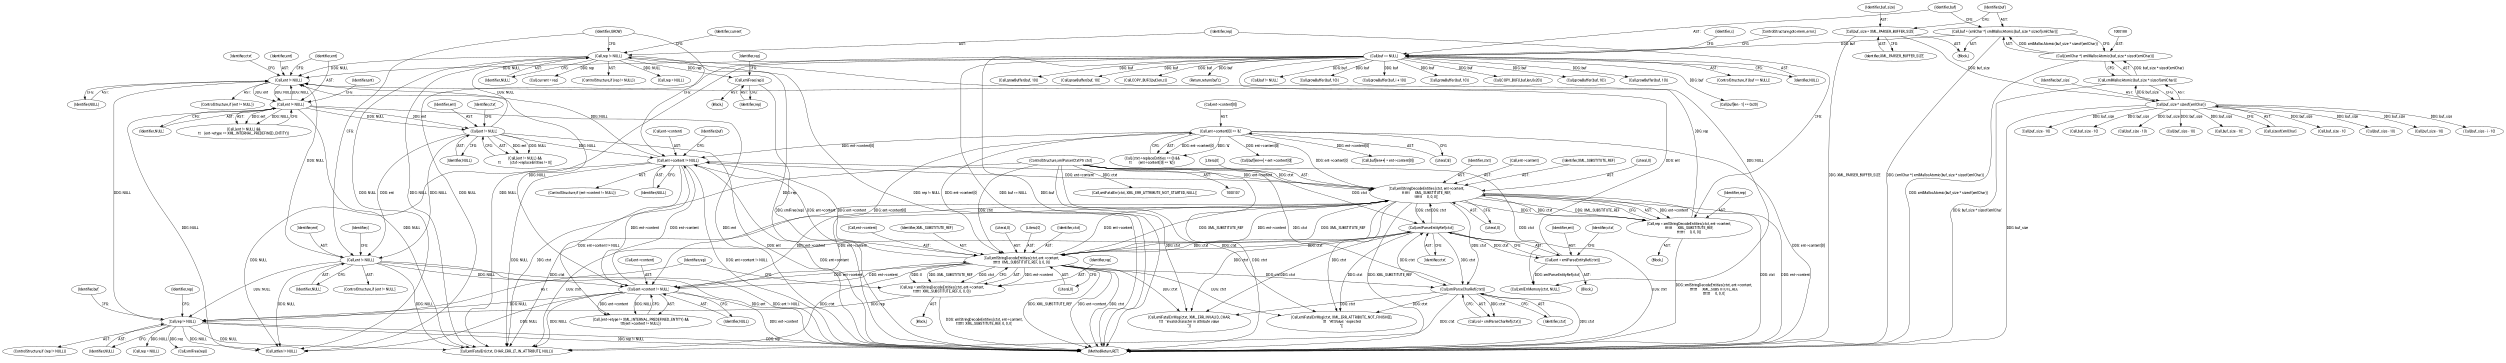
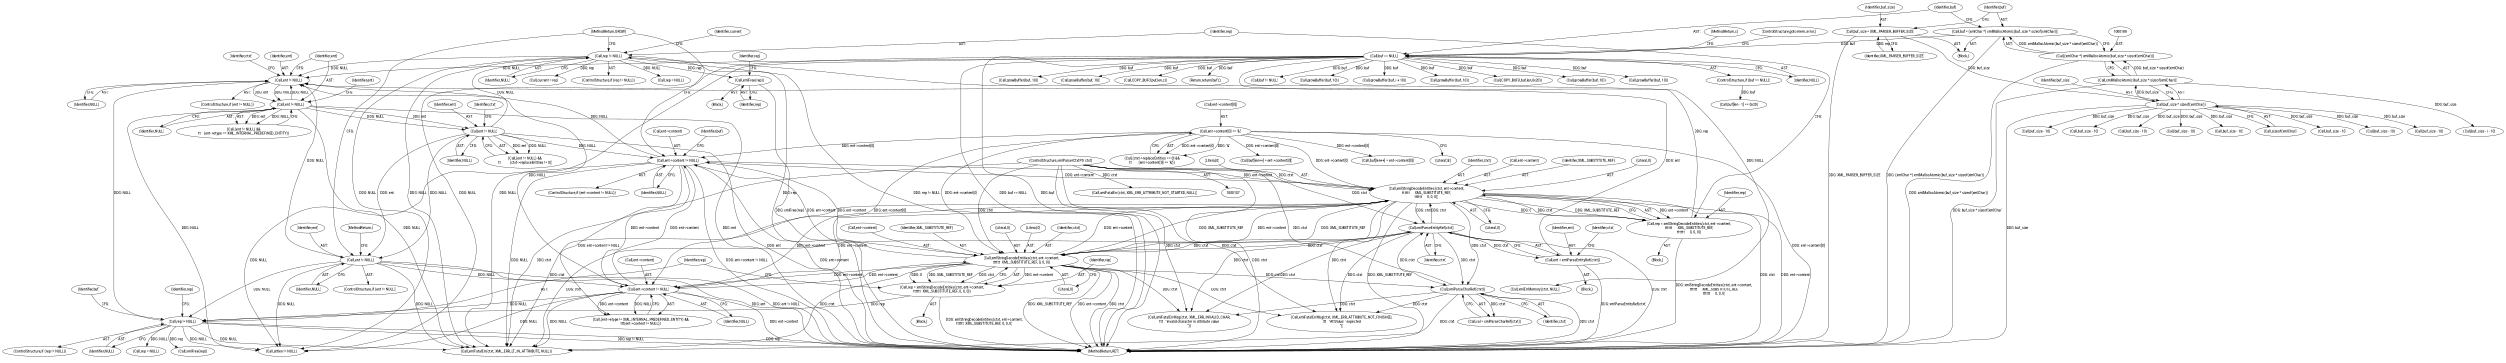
(609, 32) -> (609, 32)
(1725, 32) -> (1725, 32)
(1883, 44) -> (1883, 44)
(1568, 63) -> (1742, 91)
(2341, 109) -> (2330, 94)
(1344, 141) -> none
(1352, 168) -> none
(361, 228) -> (361, 228)
(1537, 270) -> (1538, 342)
(506, 351) -> (506, 351)
